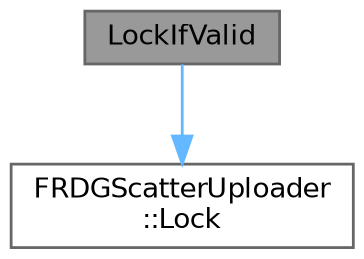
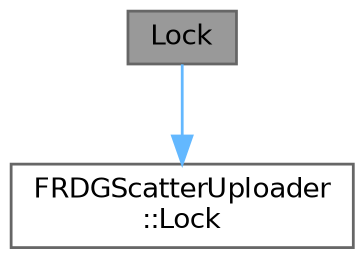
(182, 38) -> (182, 38)
